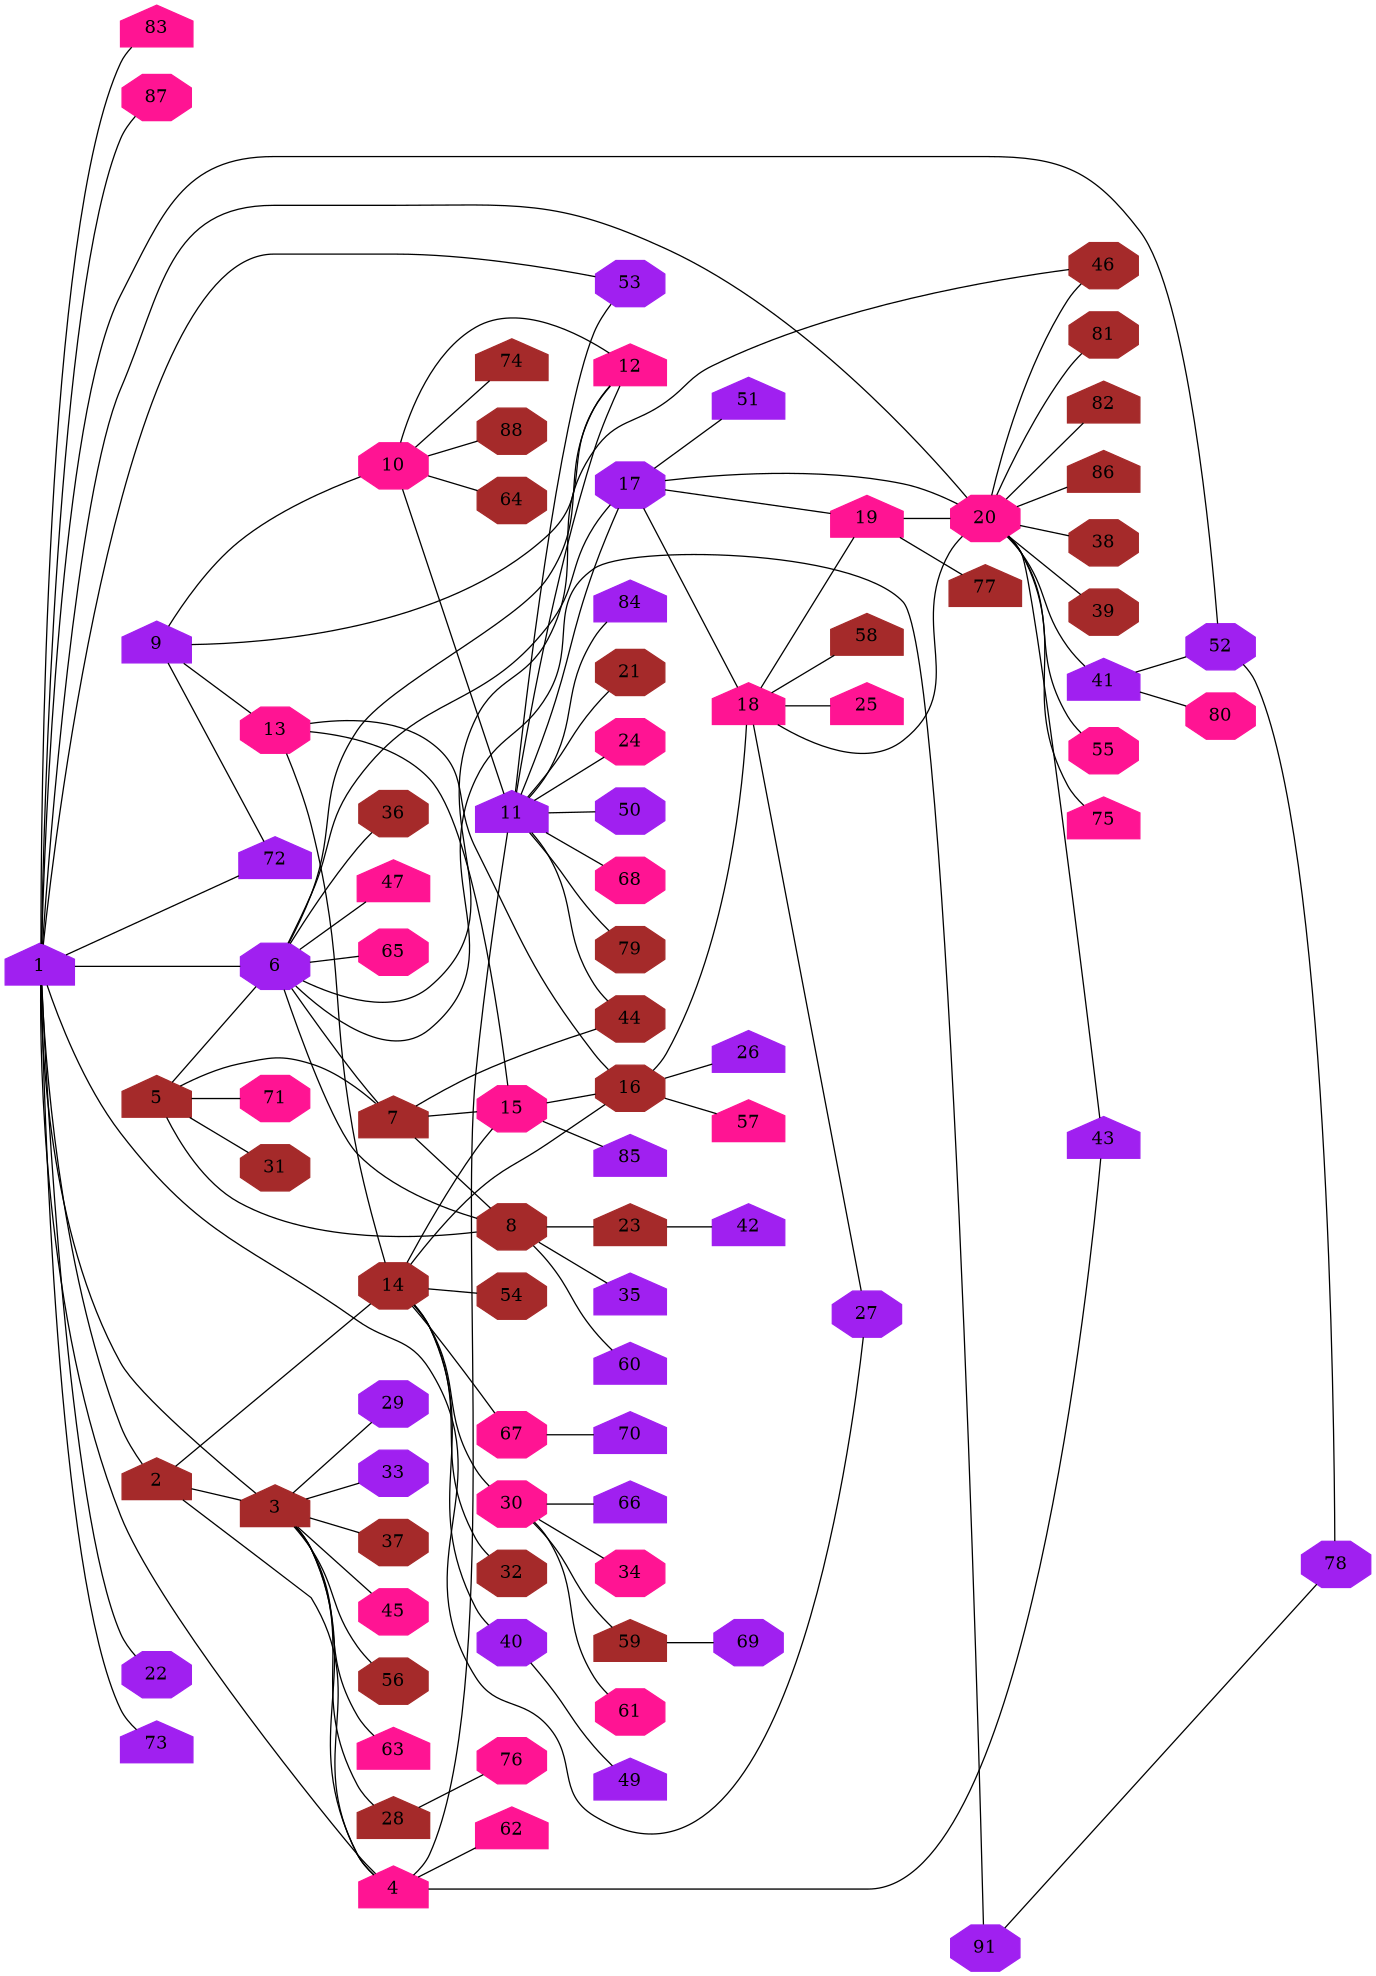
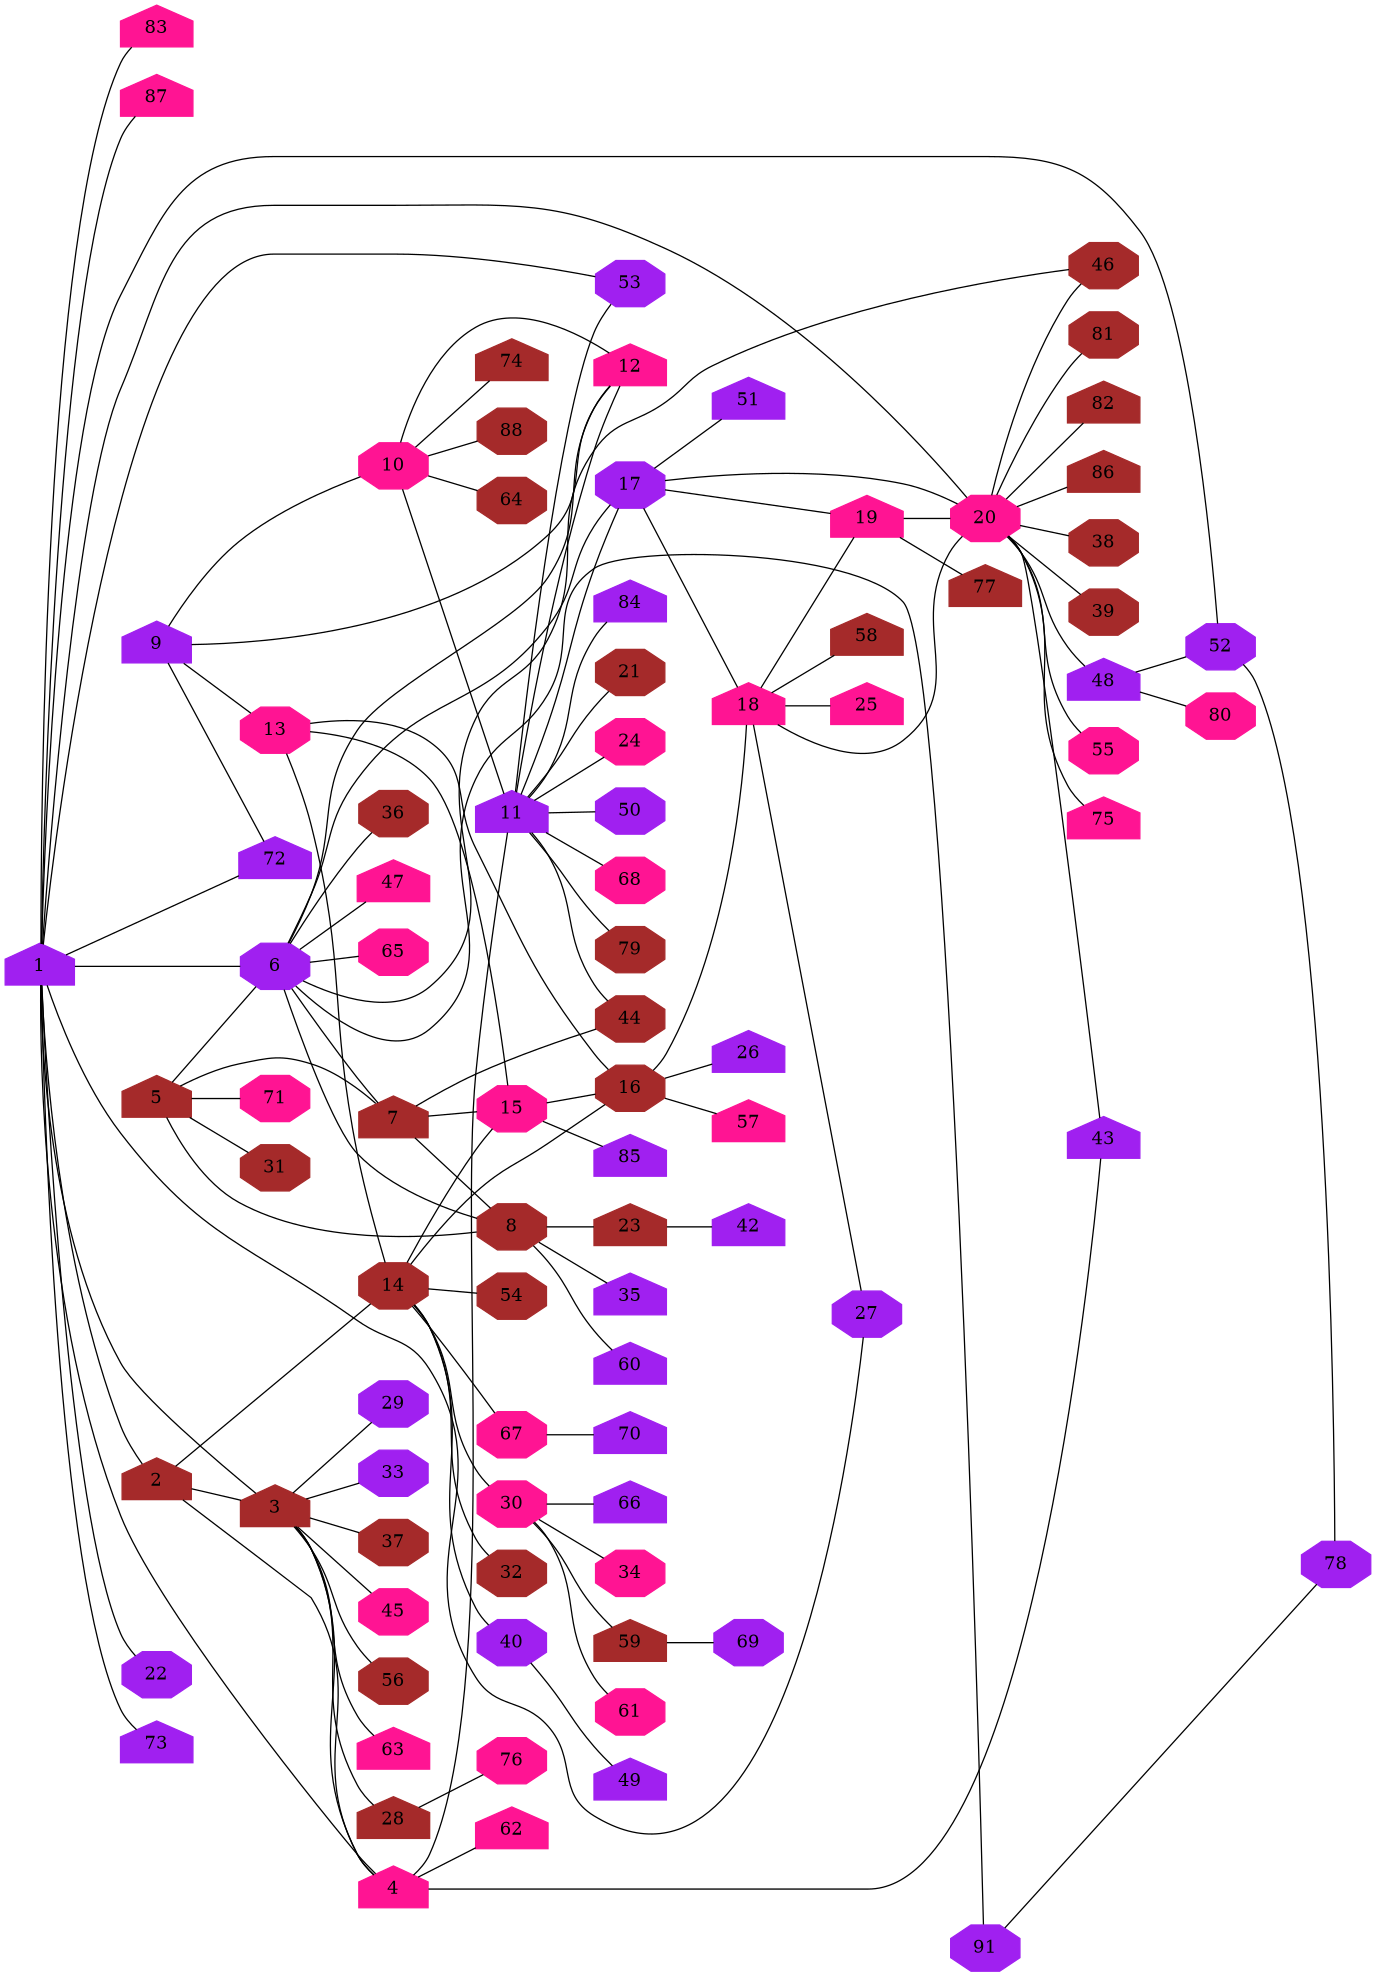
(157, 98) -> (157, 98)
(1104, 681) -> (1104, 681)
